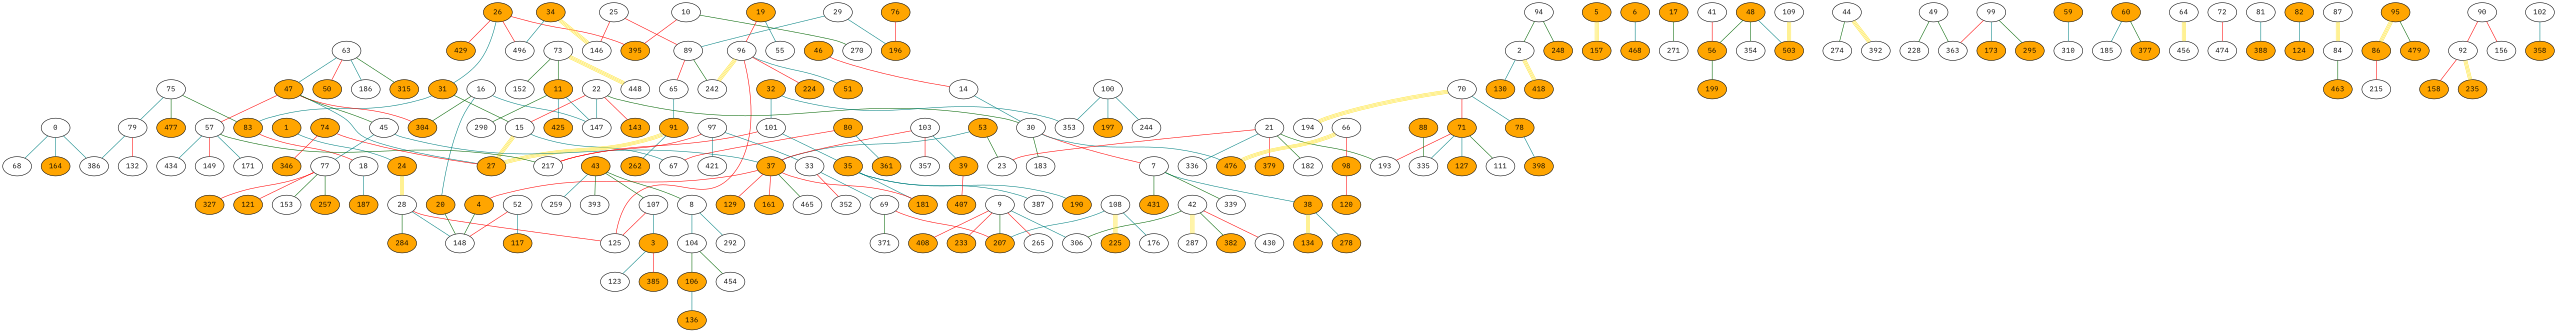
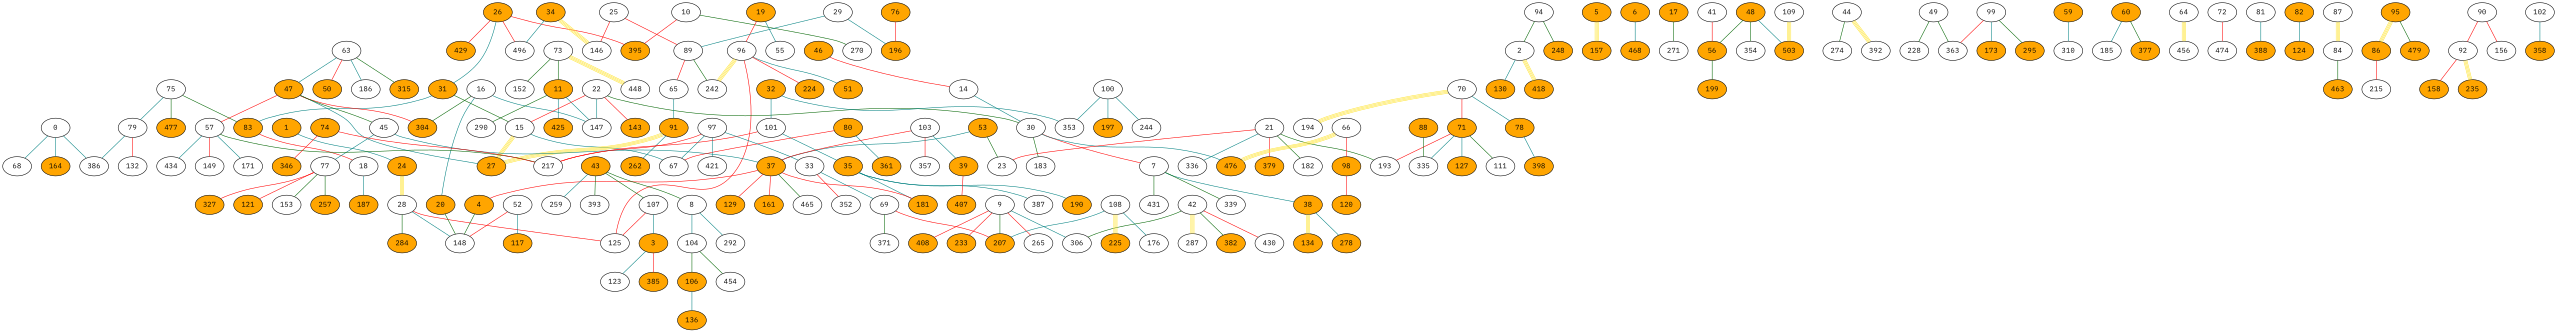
(371, 144) -> (427, 146)
none -> (693, 147)
(1154, 205) -> (1154, 205)
